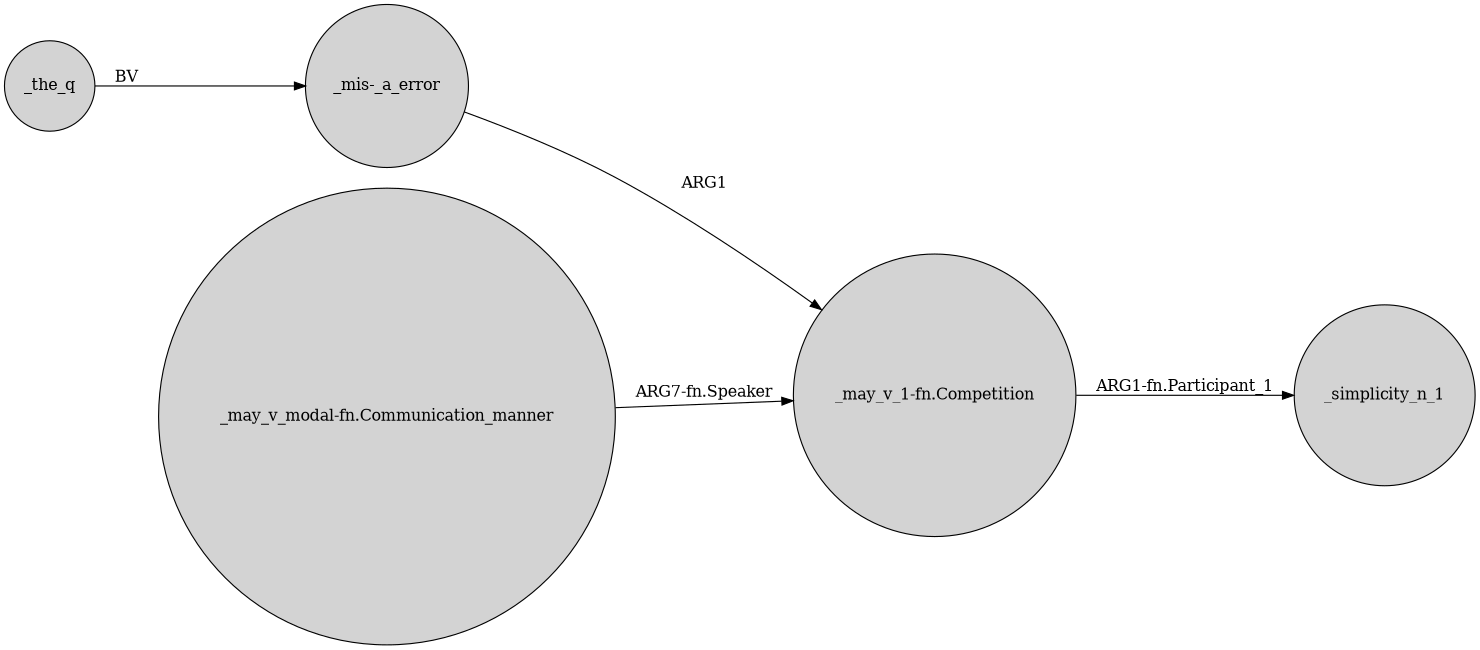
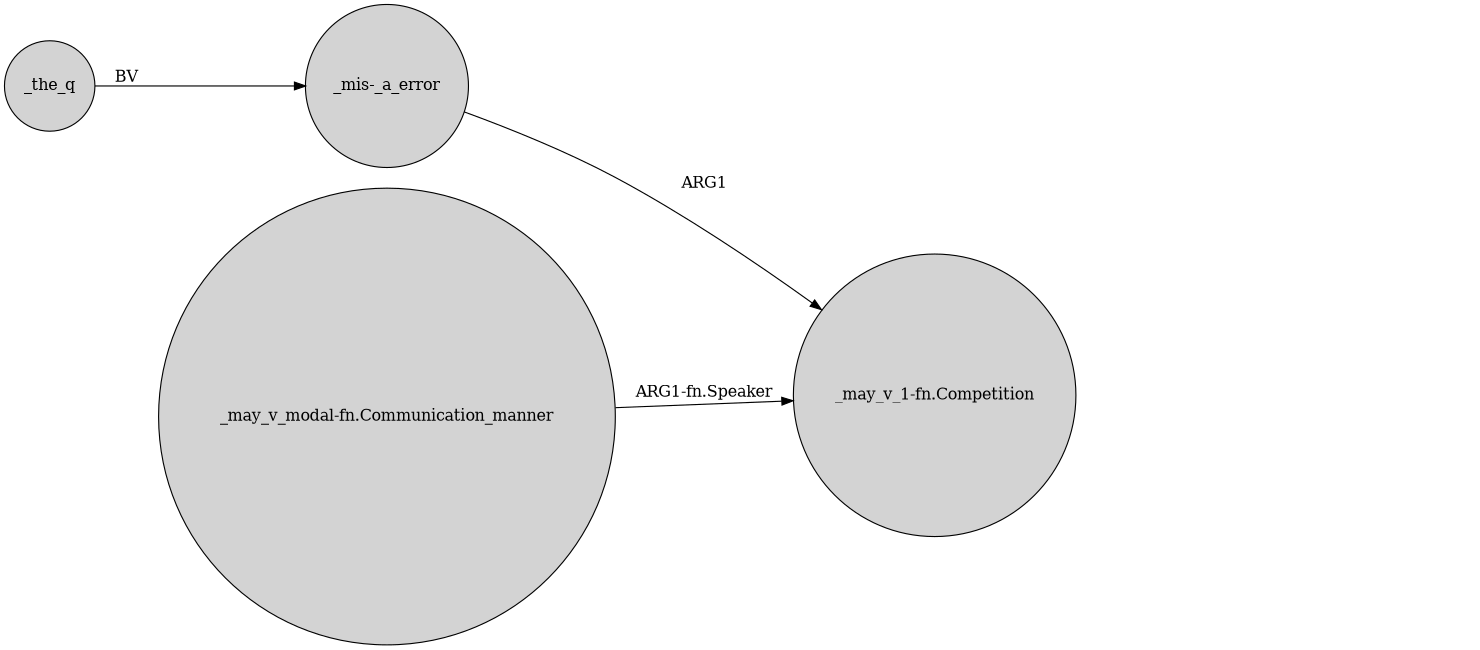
(704, 393) -> (704, 393)
(1385, 395) -> none
